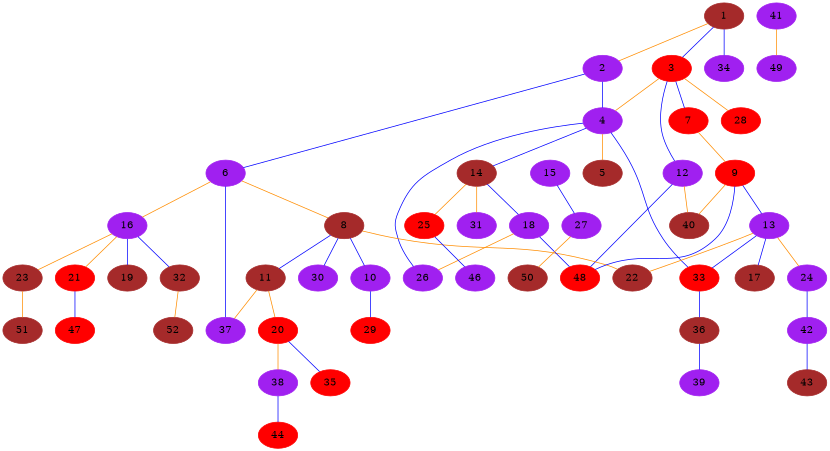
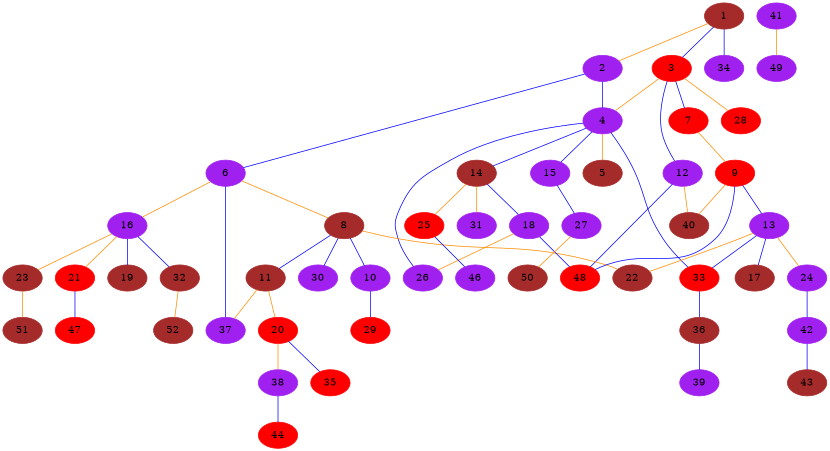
none -> (576, 147)
